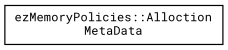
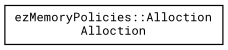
(114, 25) -> (114, 25)
